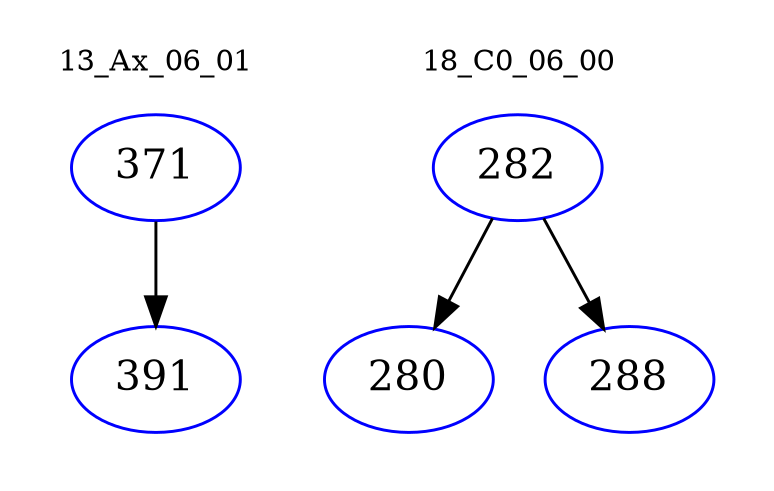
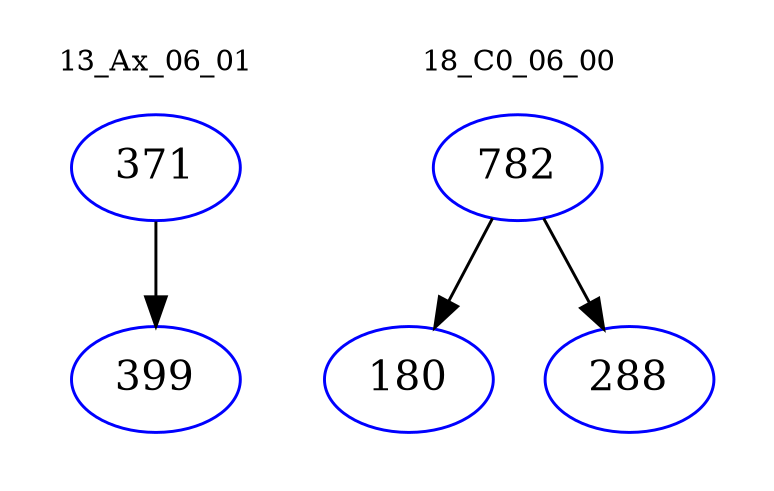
(518, 168) -> (518, 168)
(156, 379) -> (156, 379)
(409, 379) -> (409, 379)
